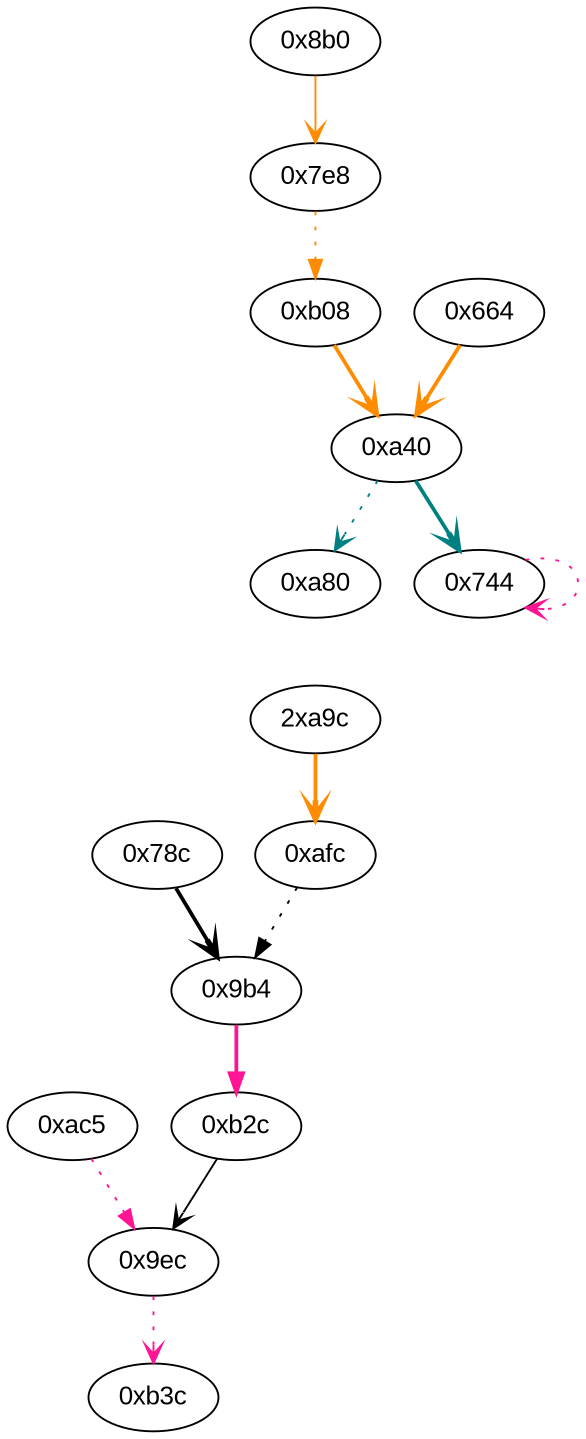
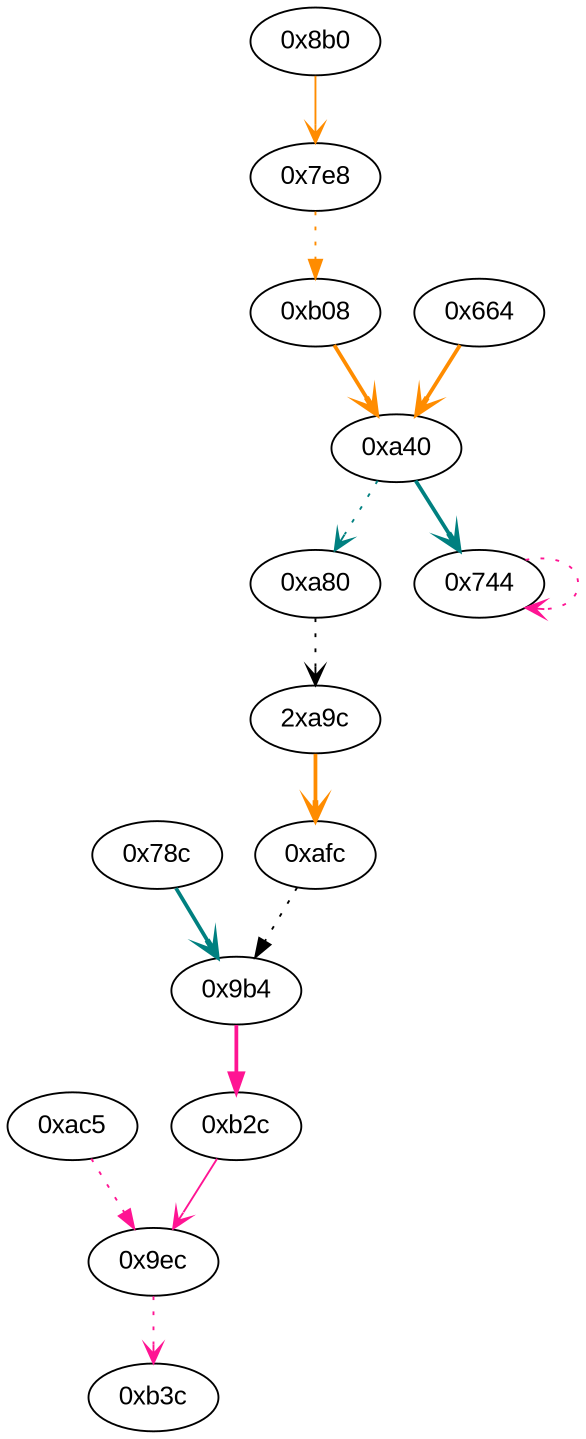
none -> (315, 642)
(192, 915) -> (192, 915)
(200, 1185) -> (200, 1185)
